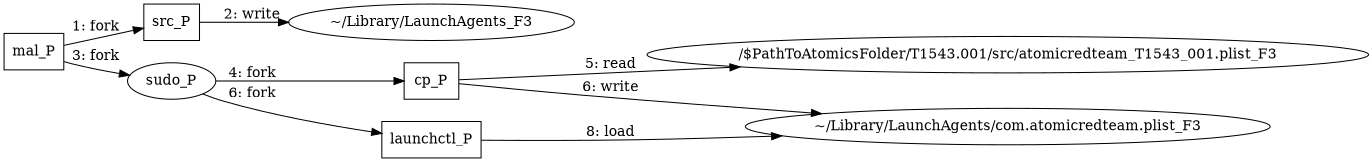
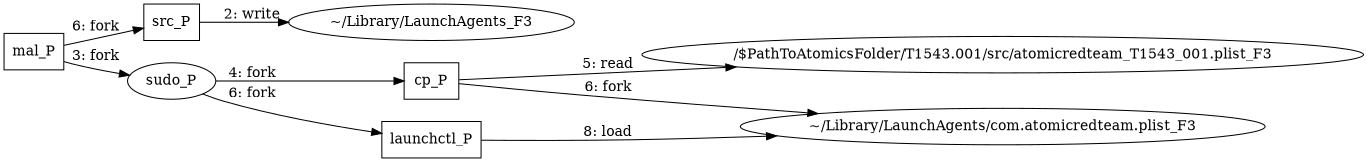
(96, 27) -> (96, 27)
(611, 88) -> (608, 88)
